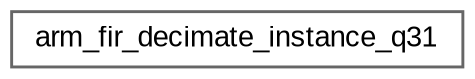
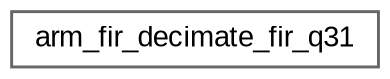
(237, 39) -> (195, 39)
